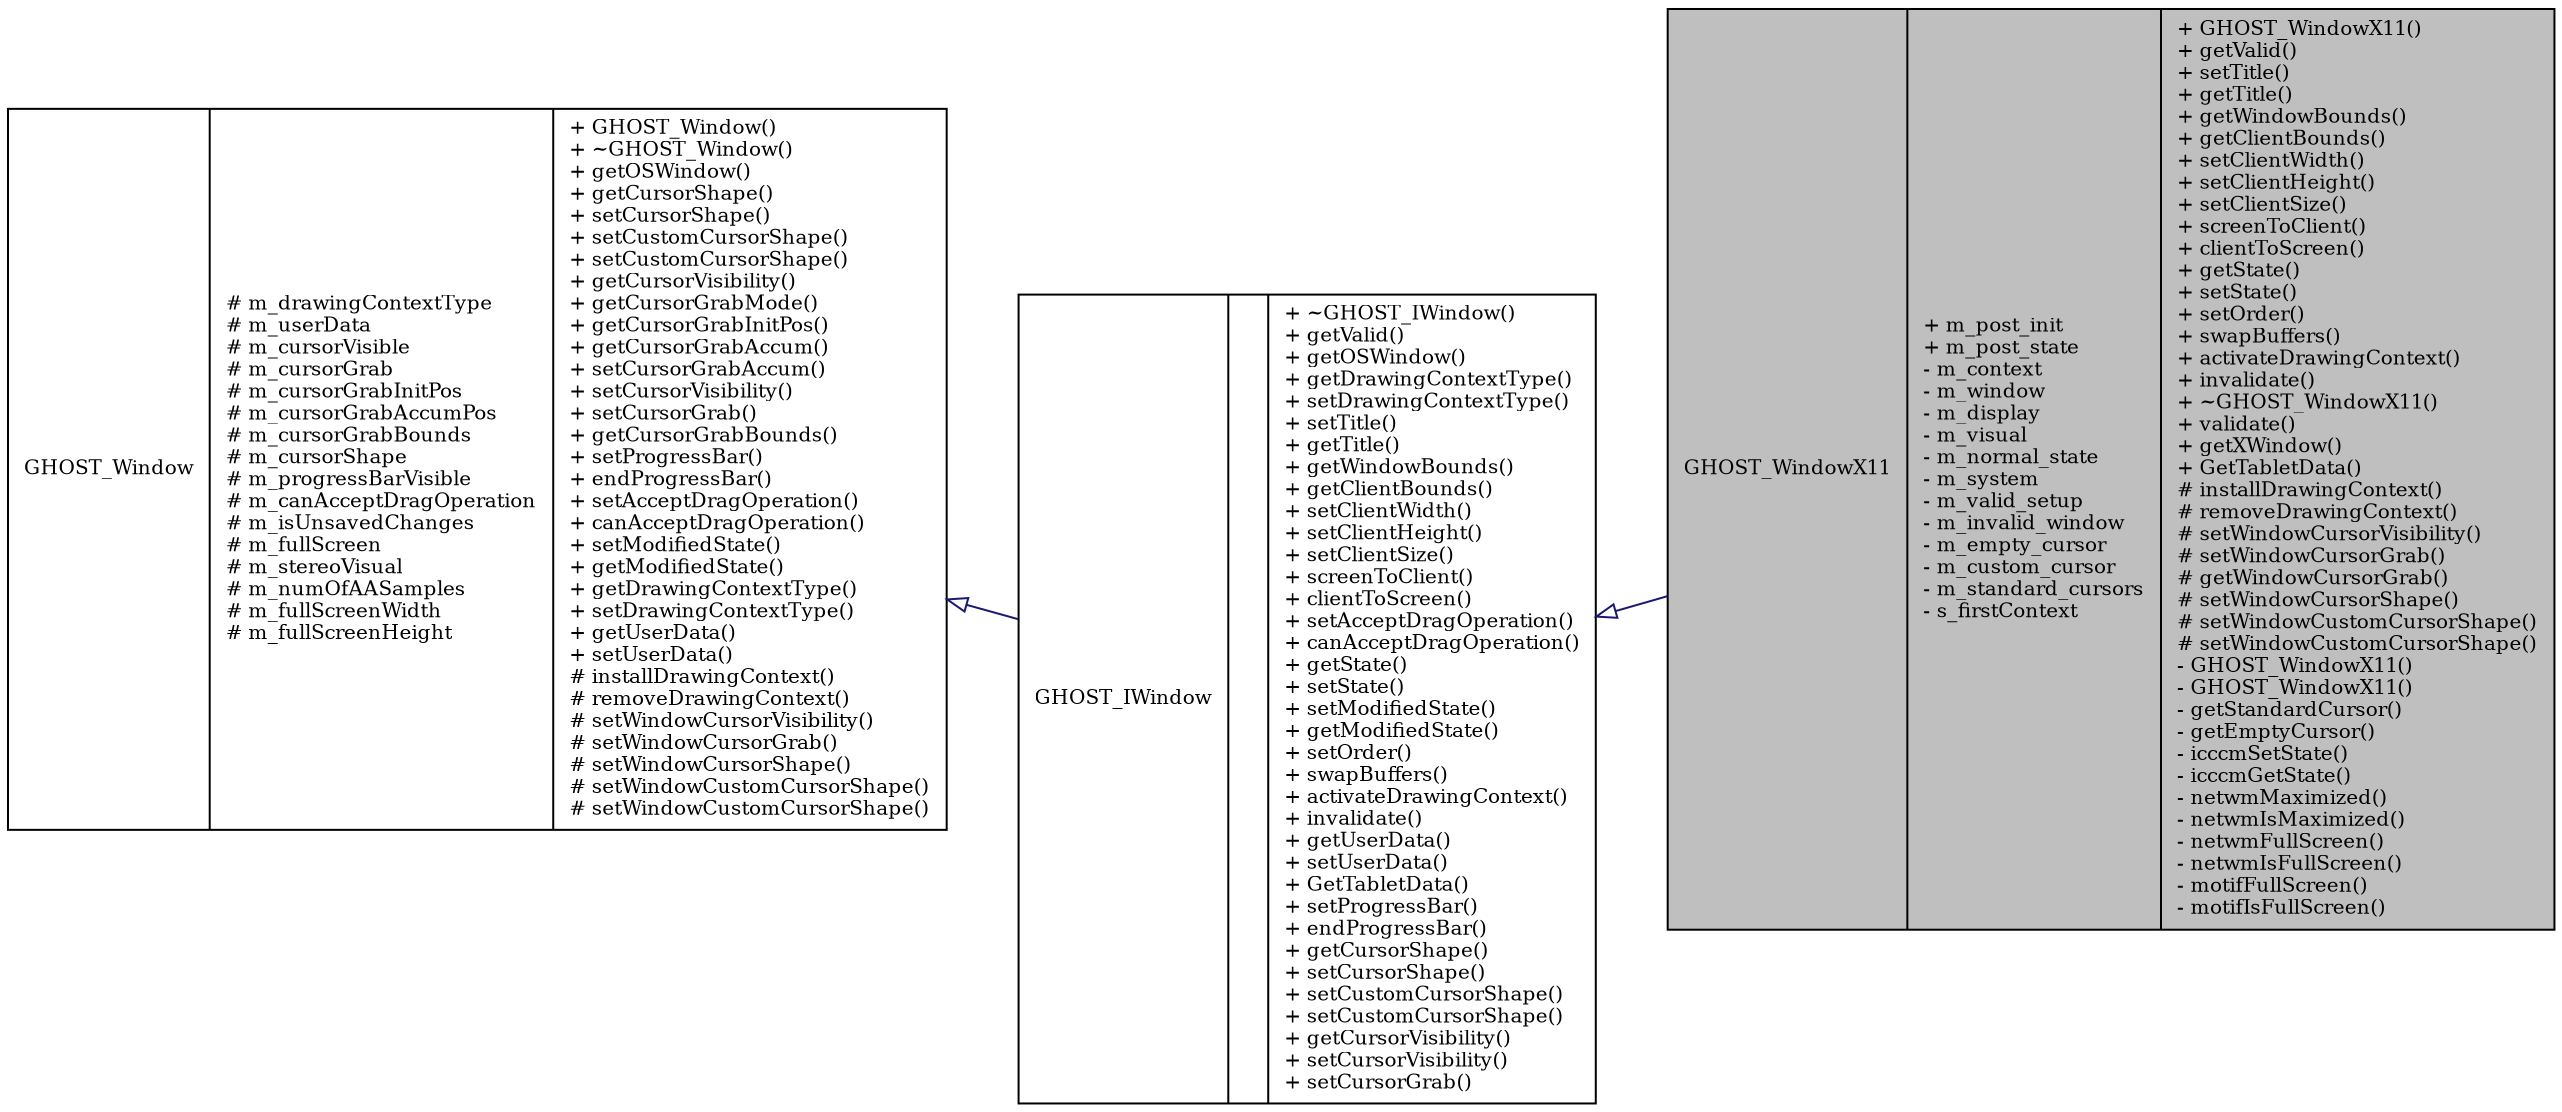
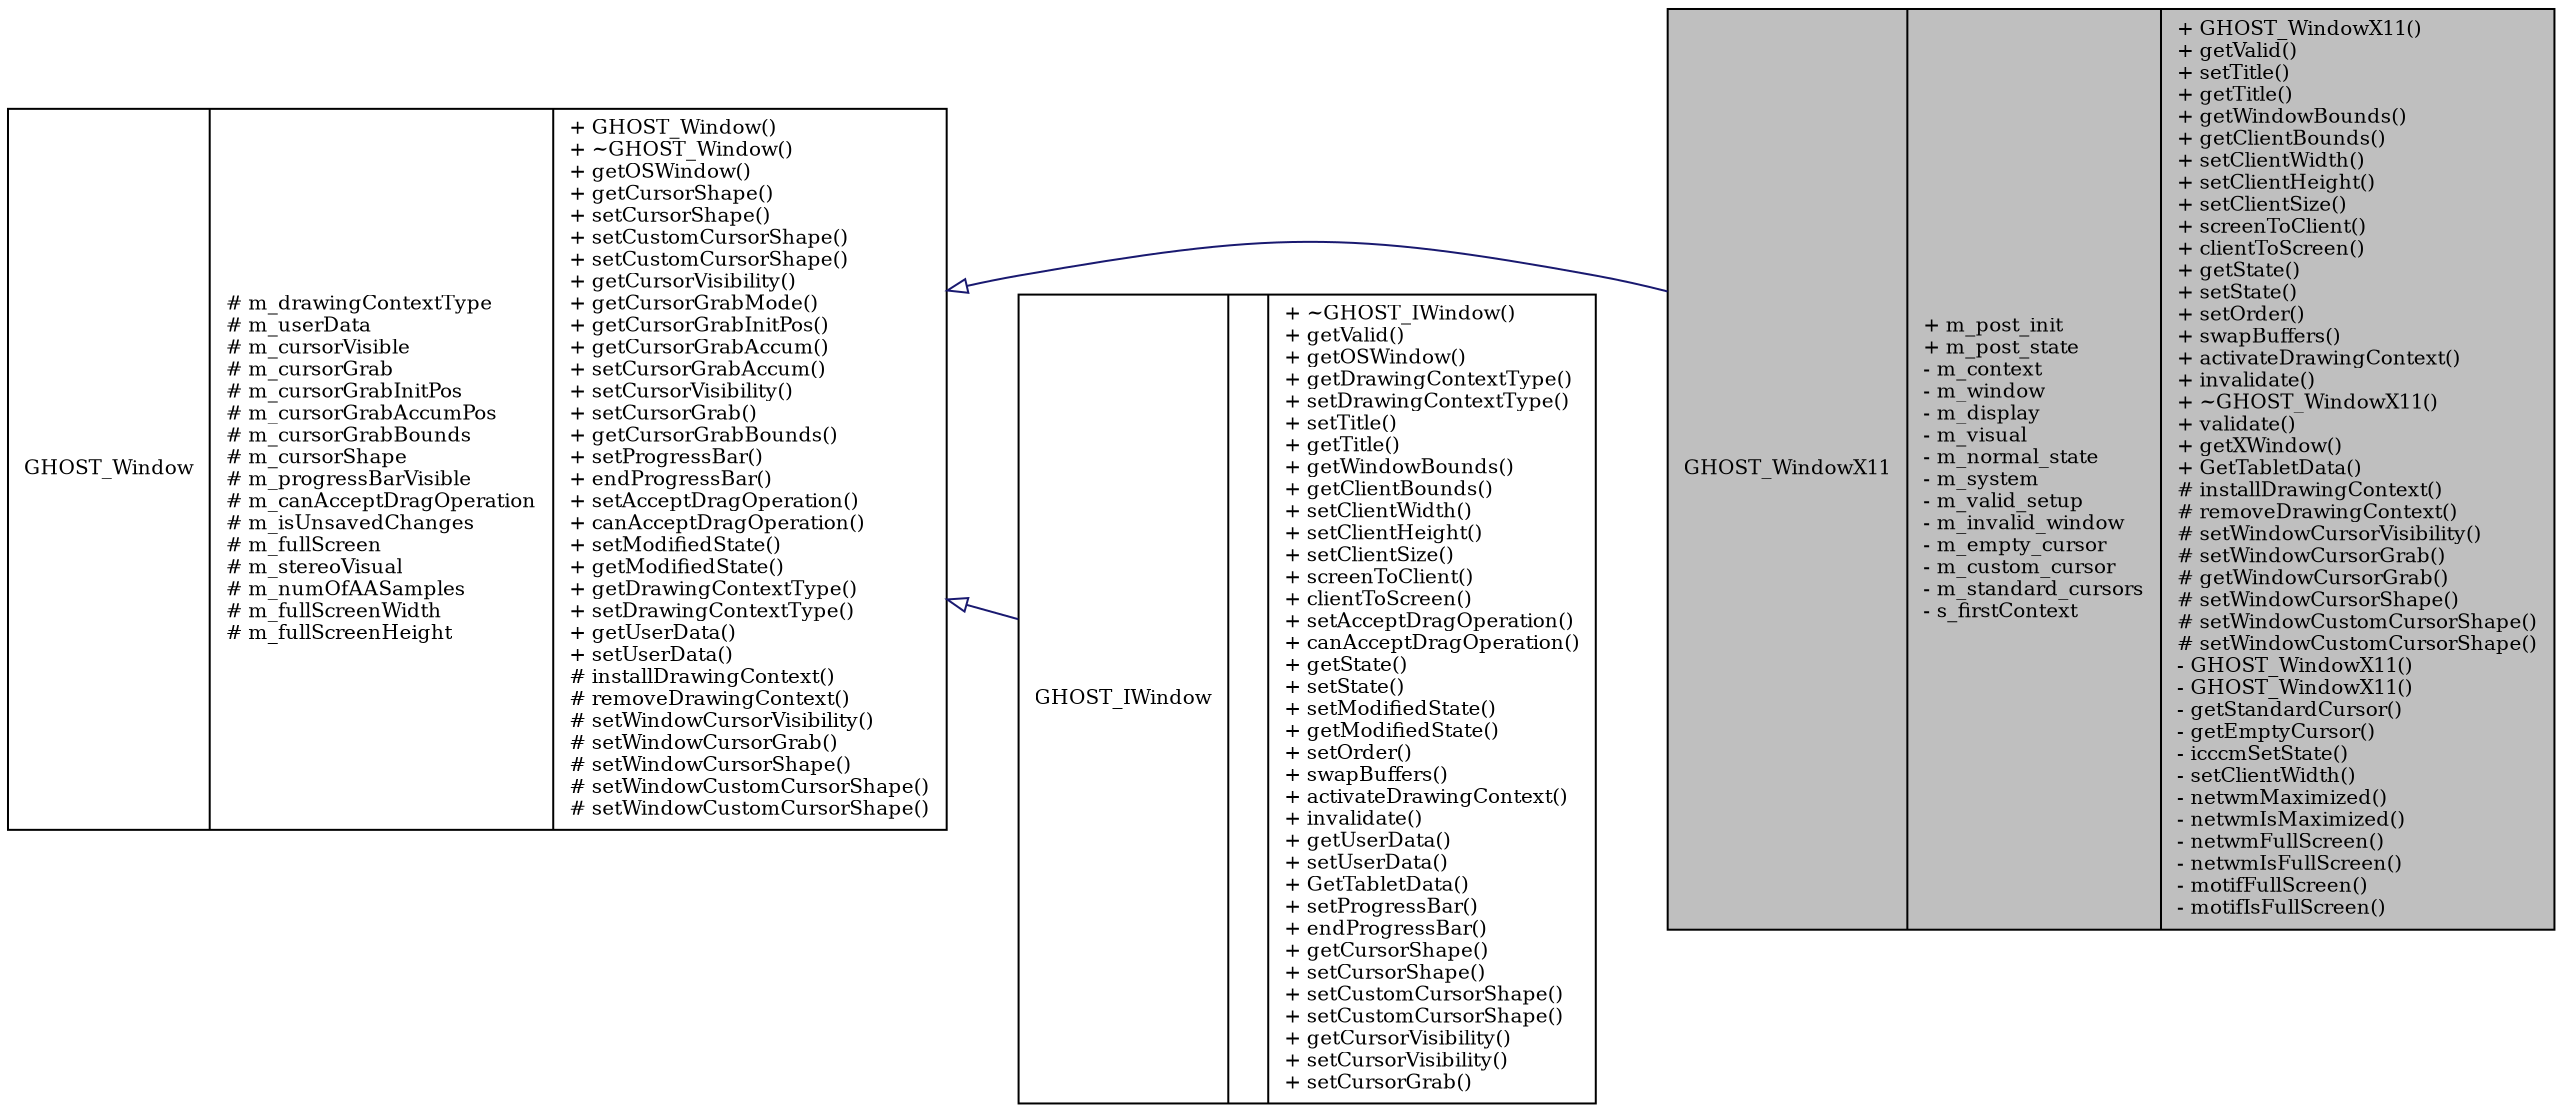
(1641, 604) -> (1318, 242)
(2265, 776) -> (2267, 776)
